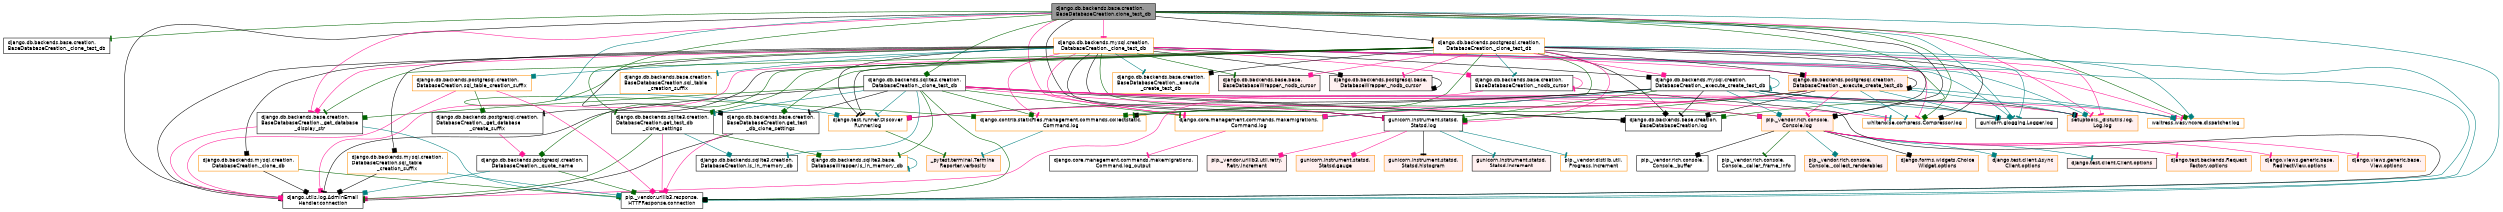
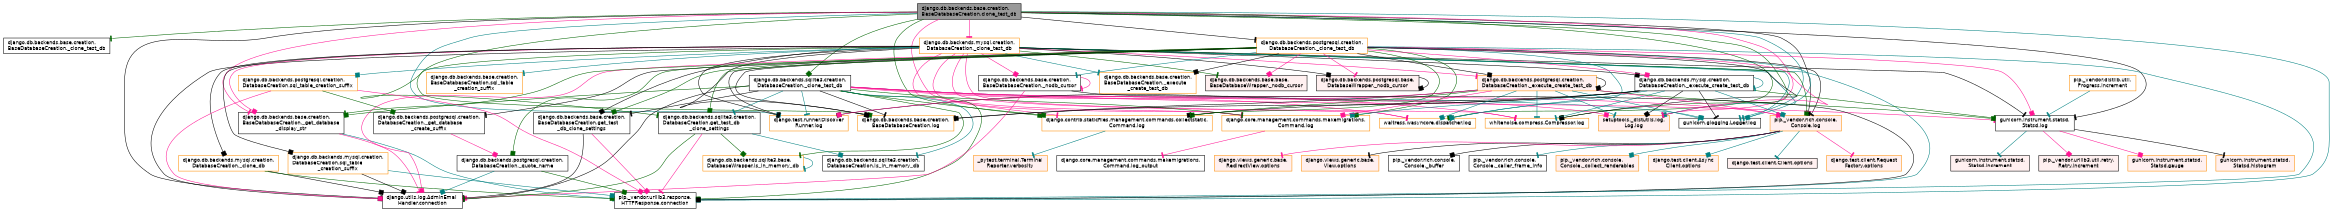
(1673, 123) -> (906, 123)
(1512, 142) -> (2070, 102)
(1778, 142) -> (1659, 144)
(914, 143) -> none
(2091, 143) -> (1576, 144)
(1938, 163) -> none
(2209, 163) -> (1864, 163)
